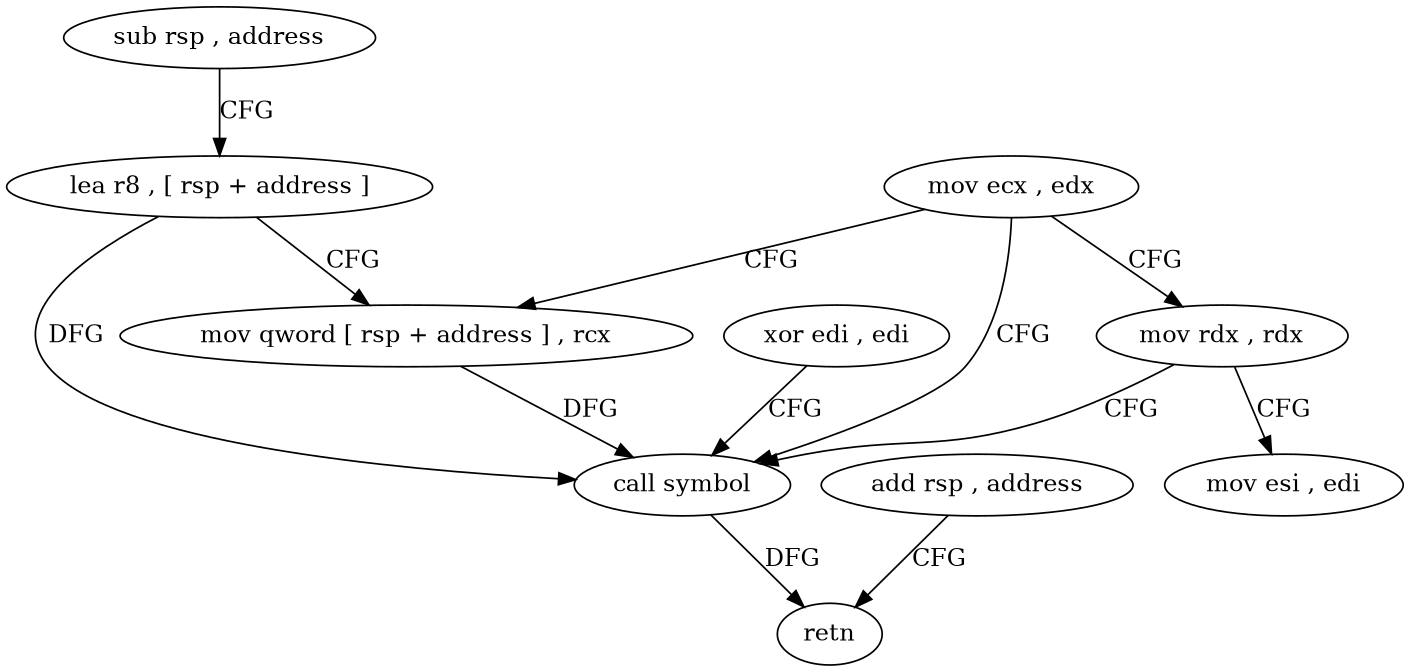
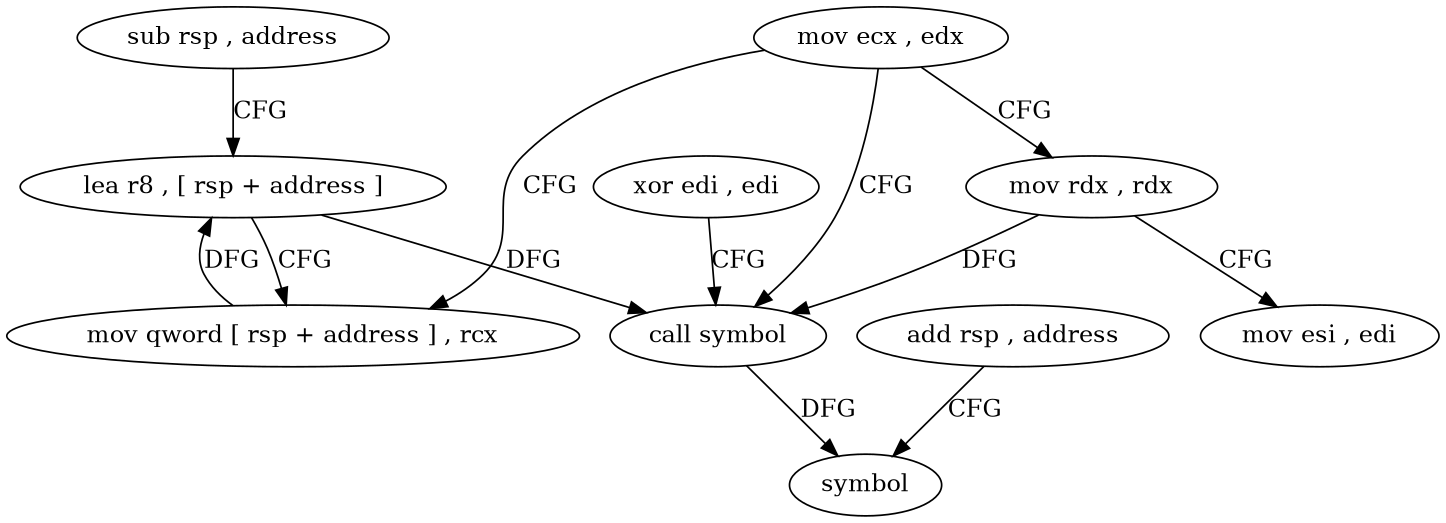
(539, 408) -> (204, 275)
(1131, 410) -> (990, 261)
(830, 634) -> (866, 485)
